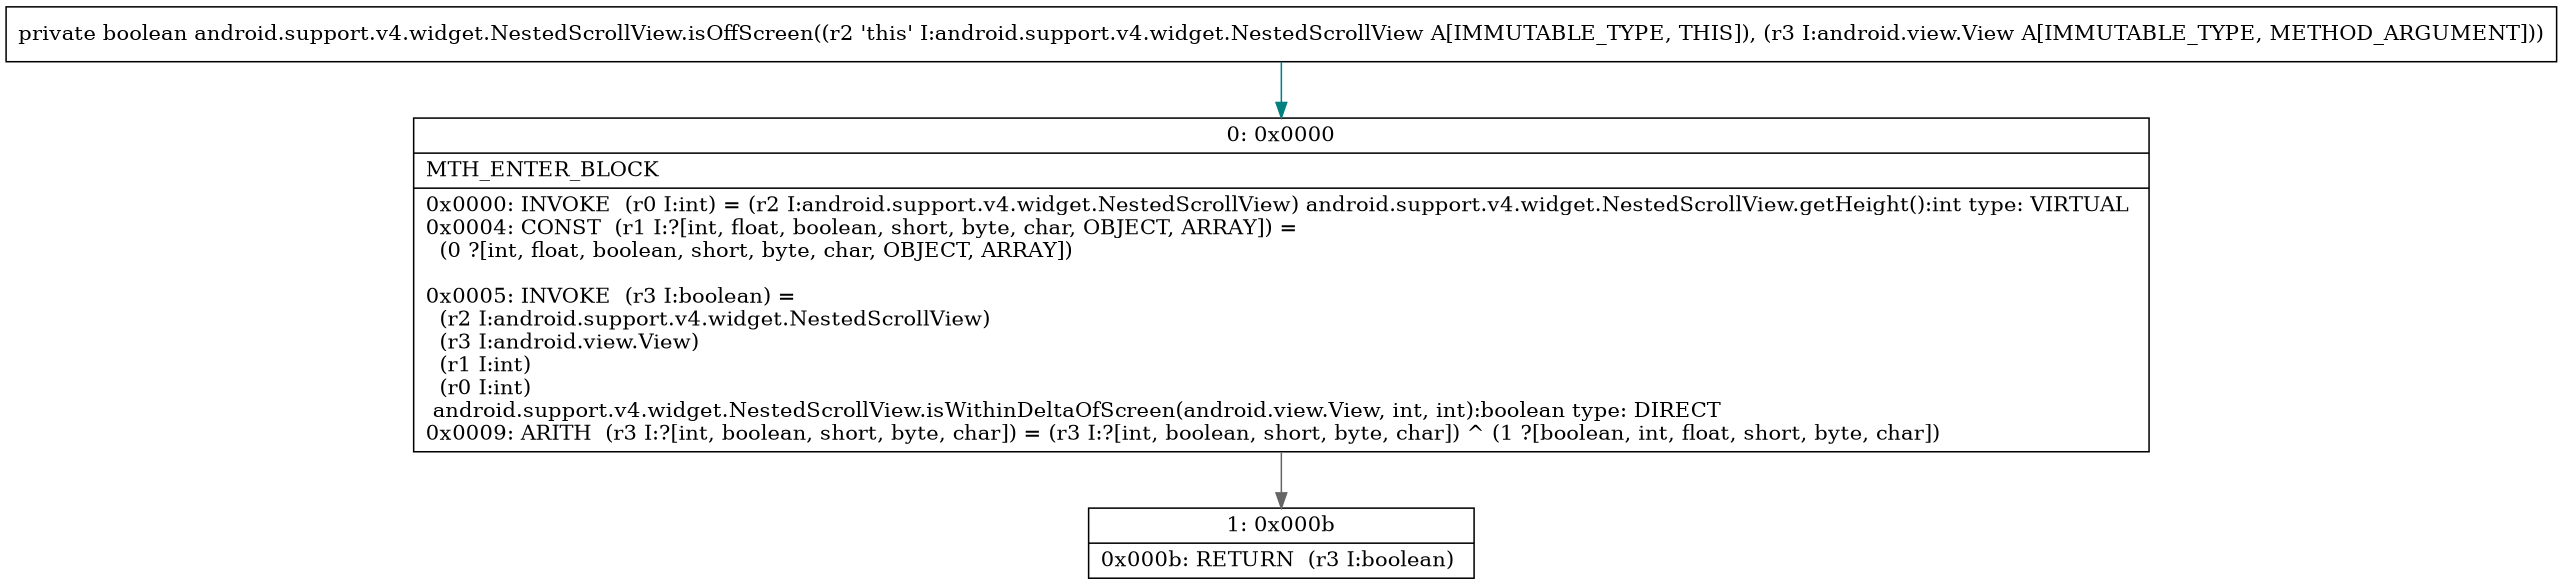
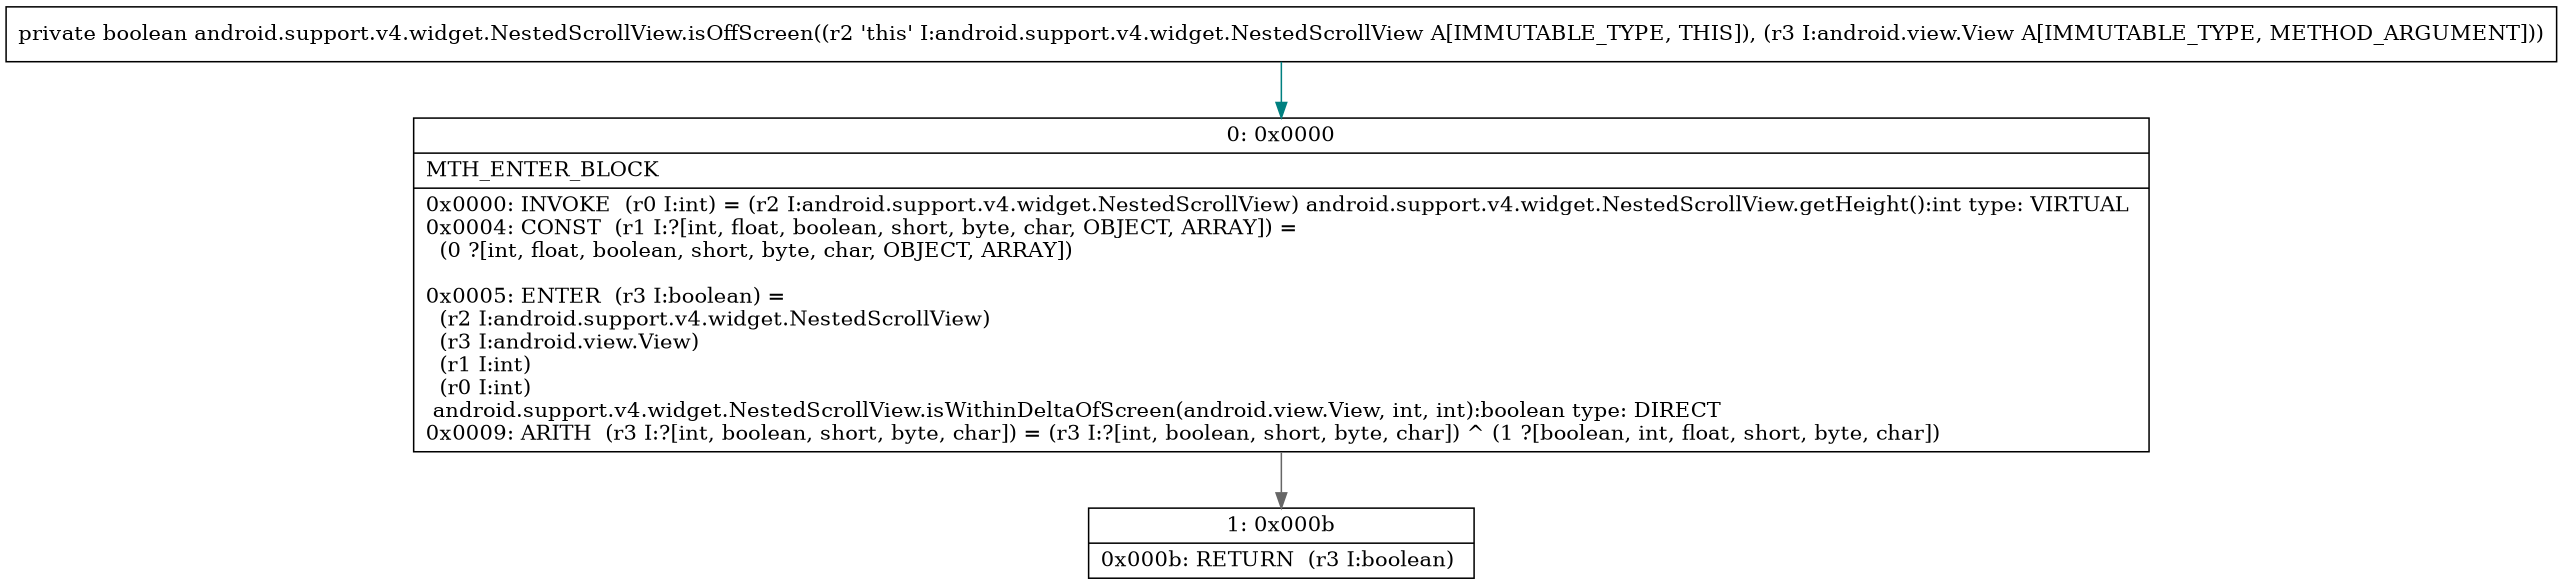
(615, 296) -> (609, 296)
